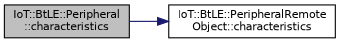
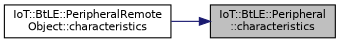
(144, 21) -> (185, 21)
